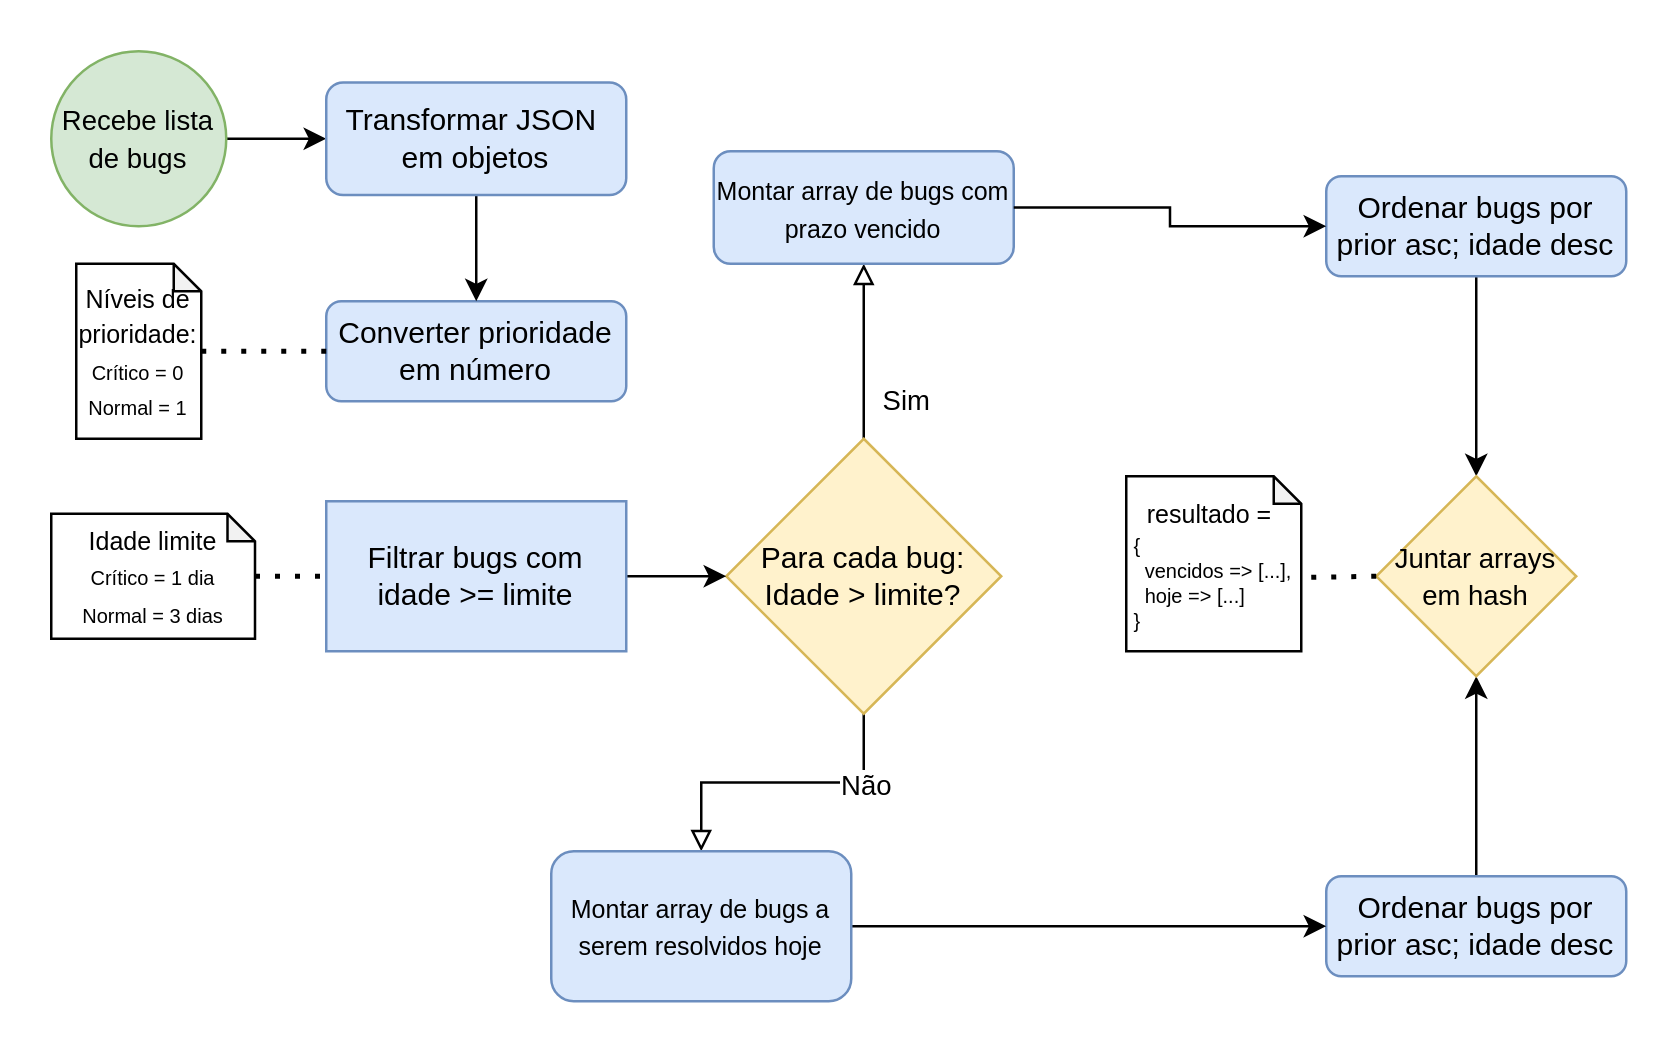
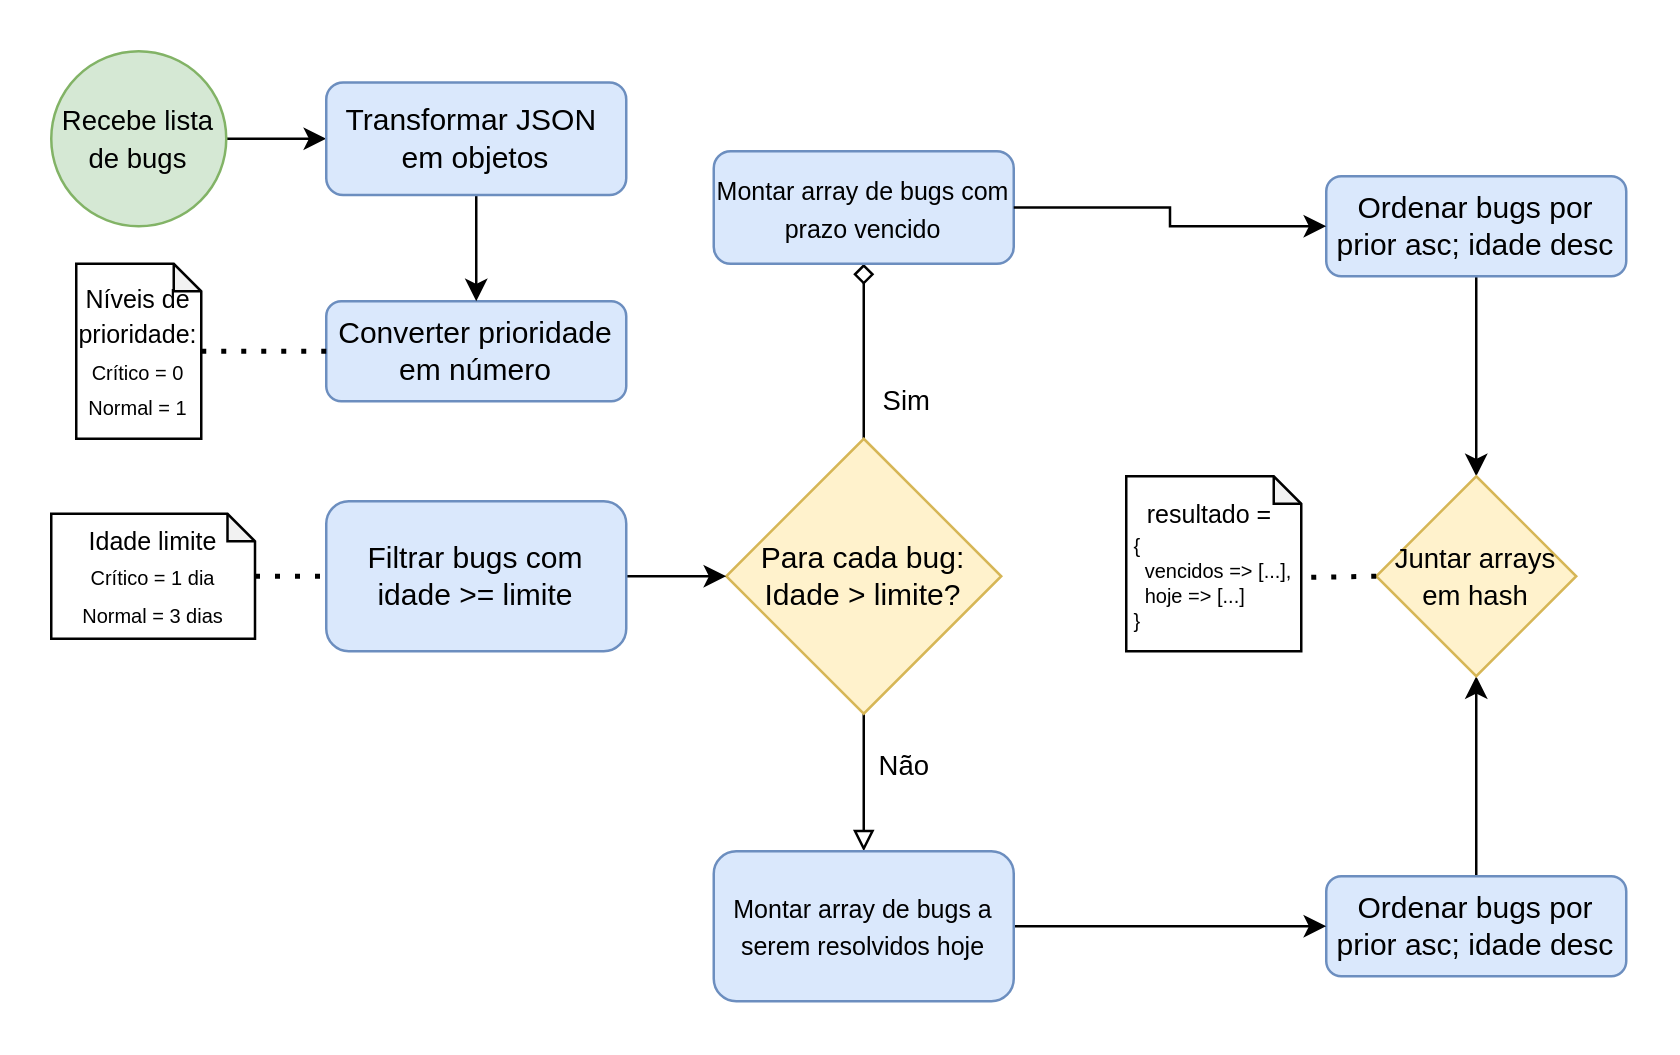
(864, 285) -> (864, 285)
(476, 576) -> (476, 576)
(701, 926) -> (864, 926)
